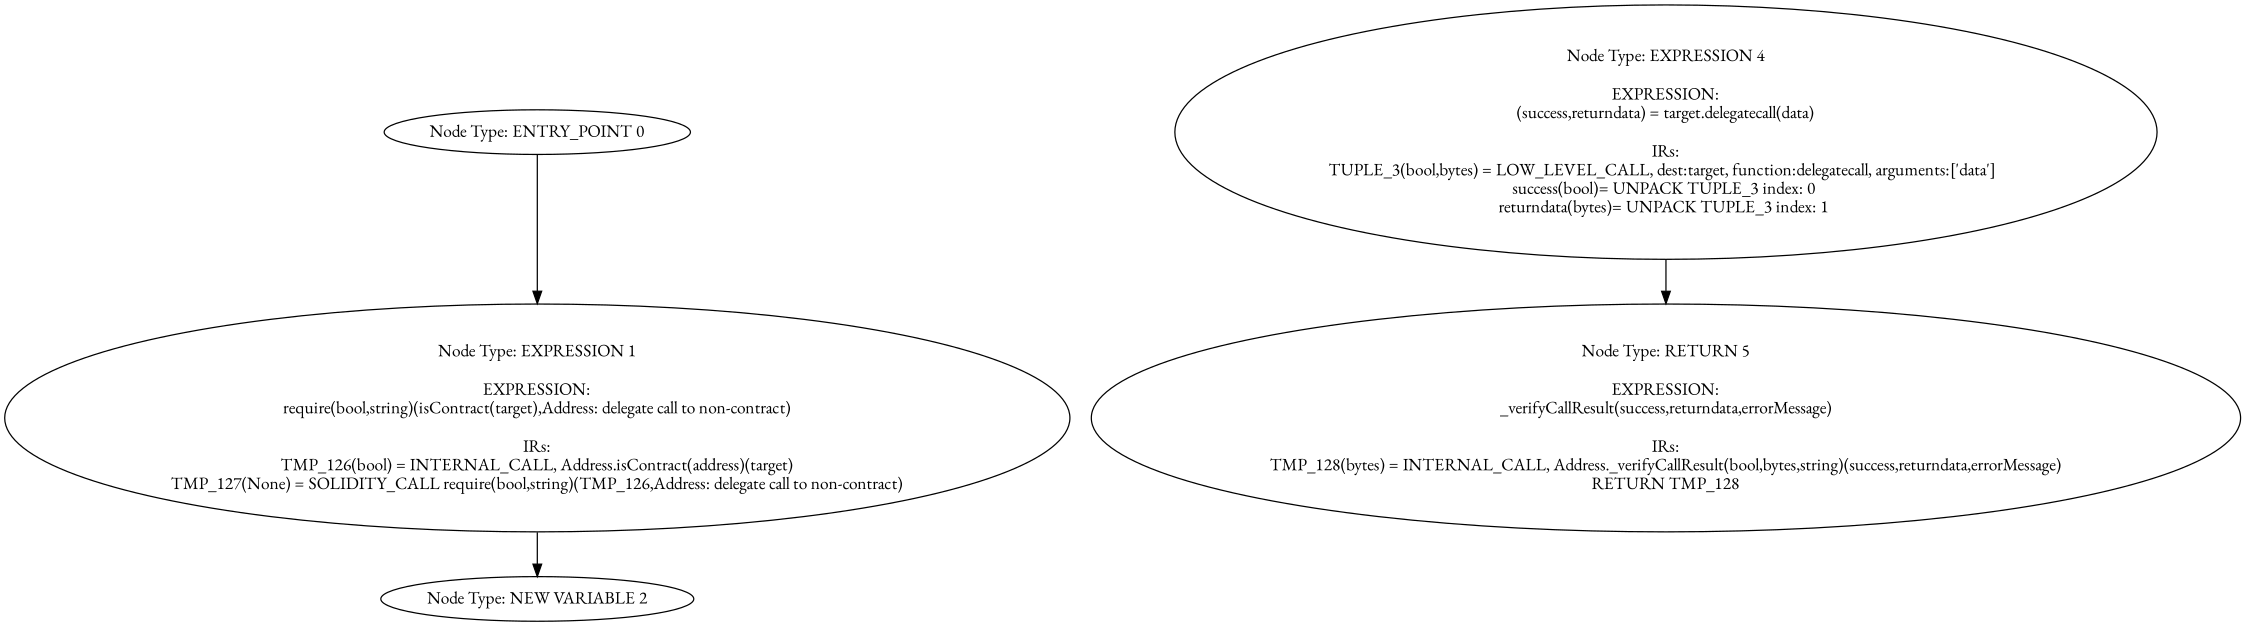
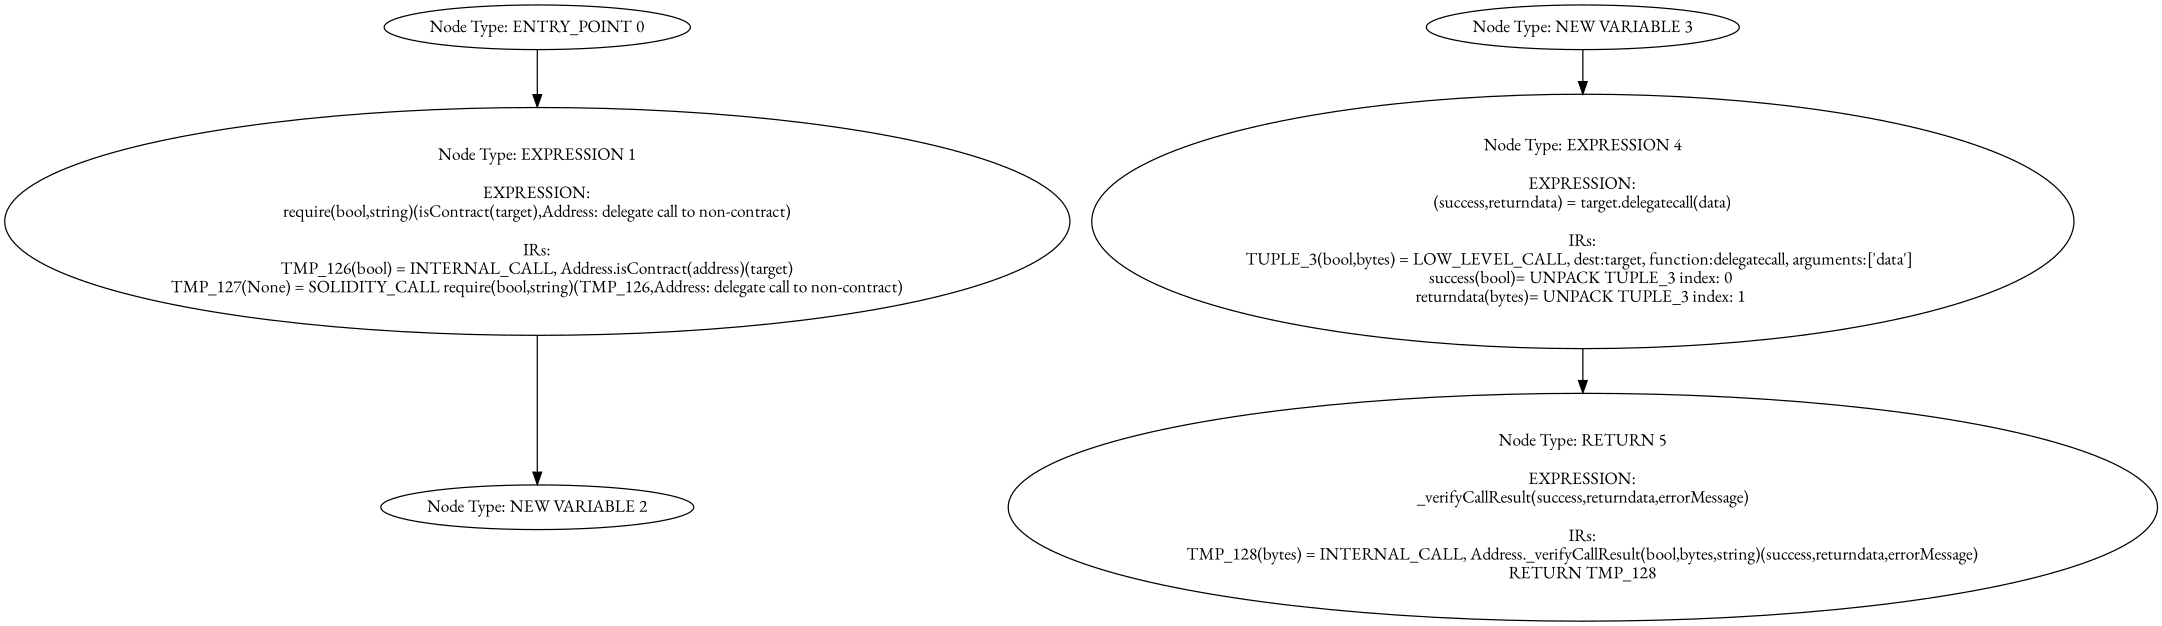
none -> (1583, 27)
